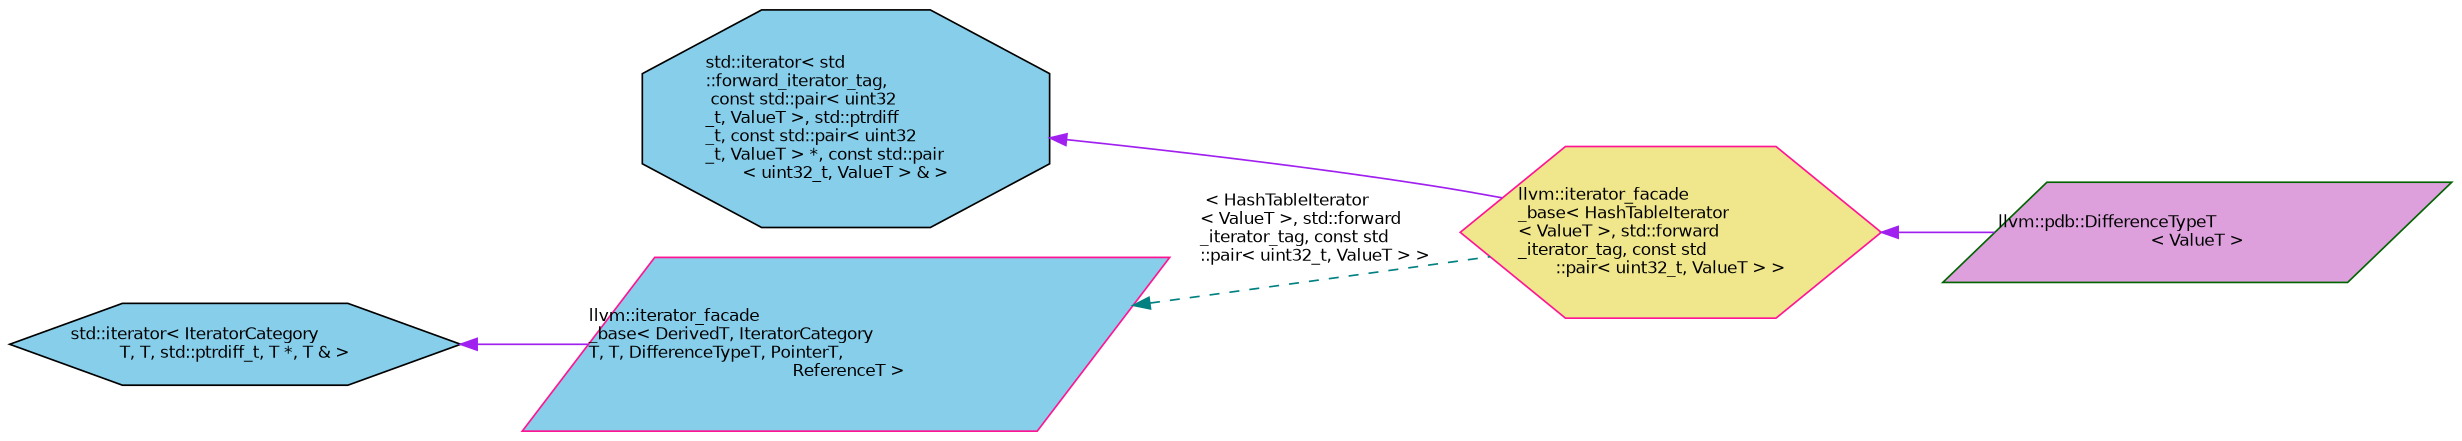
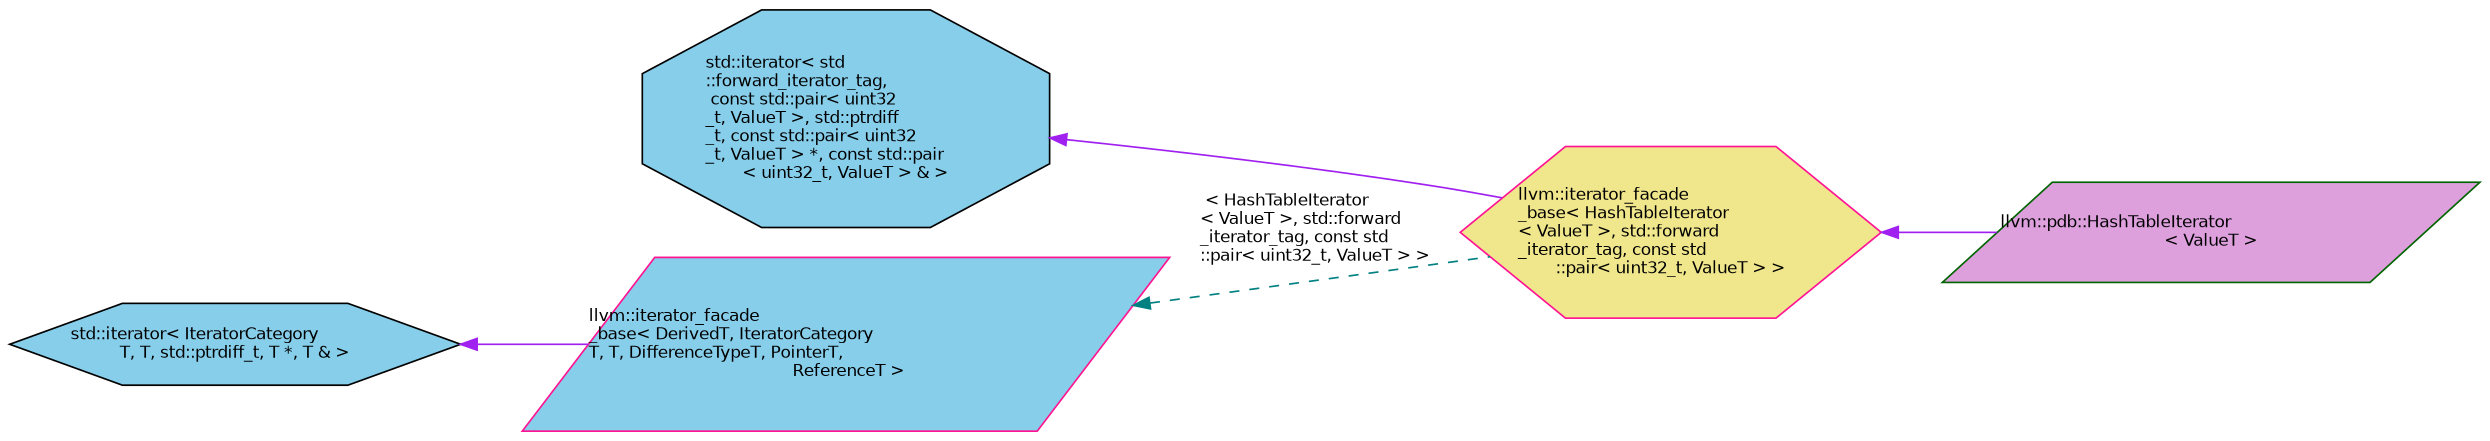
(2197, 232) -> (2211, 232)
